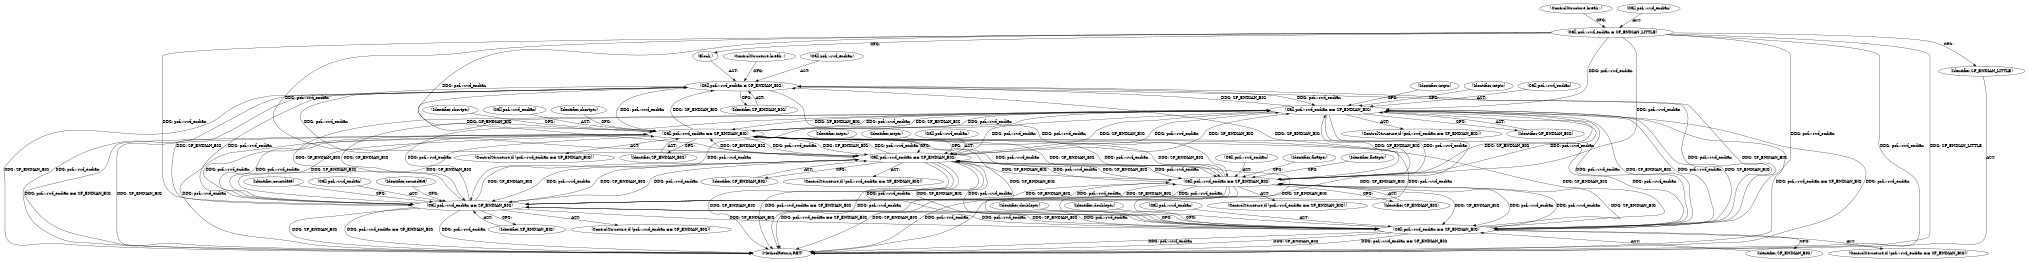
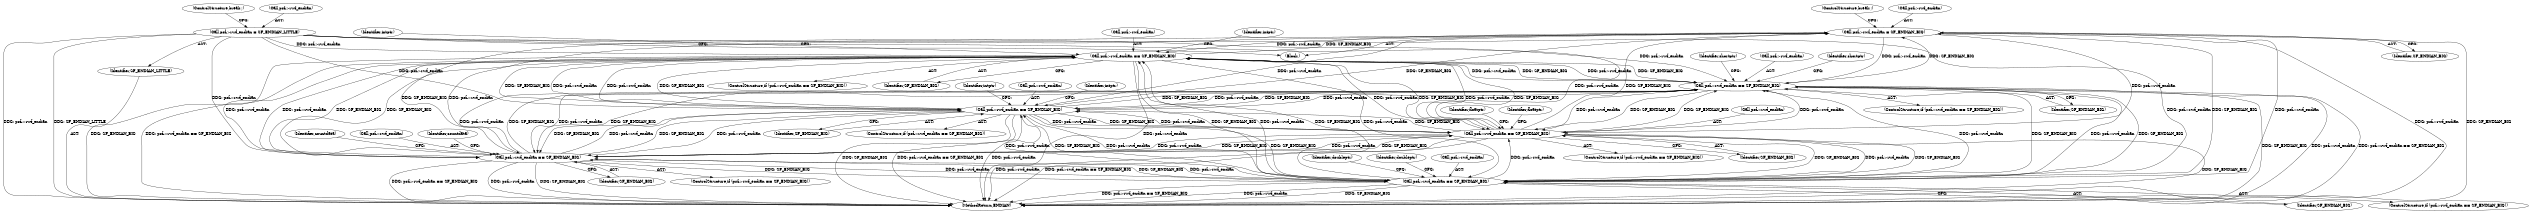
(1949, 44) -> (203, 44)
(722, 70) -> (1567, 35)
(782, 254) -> (986, 206)
